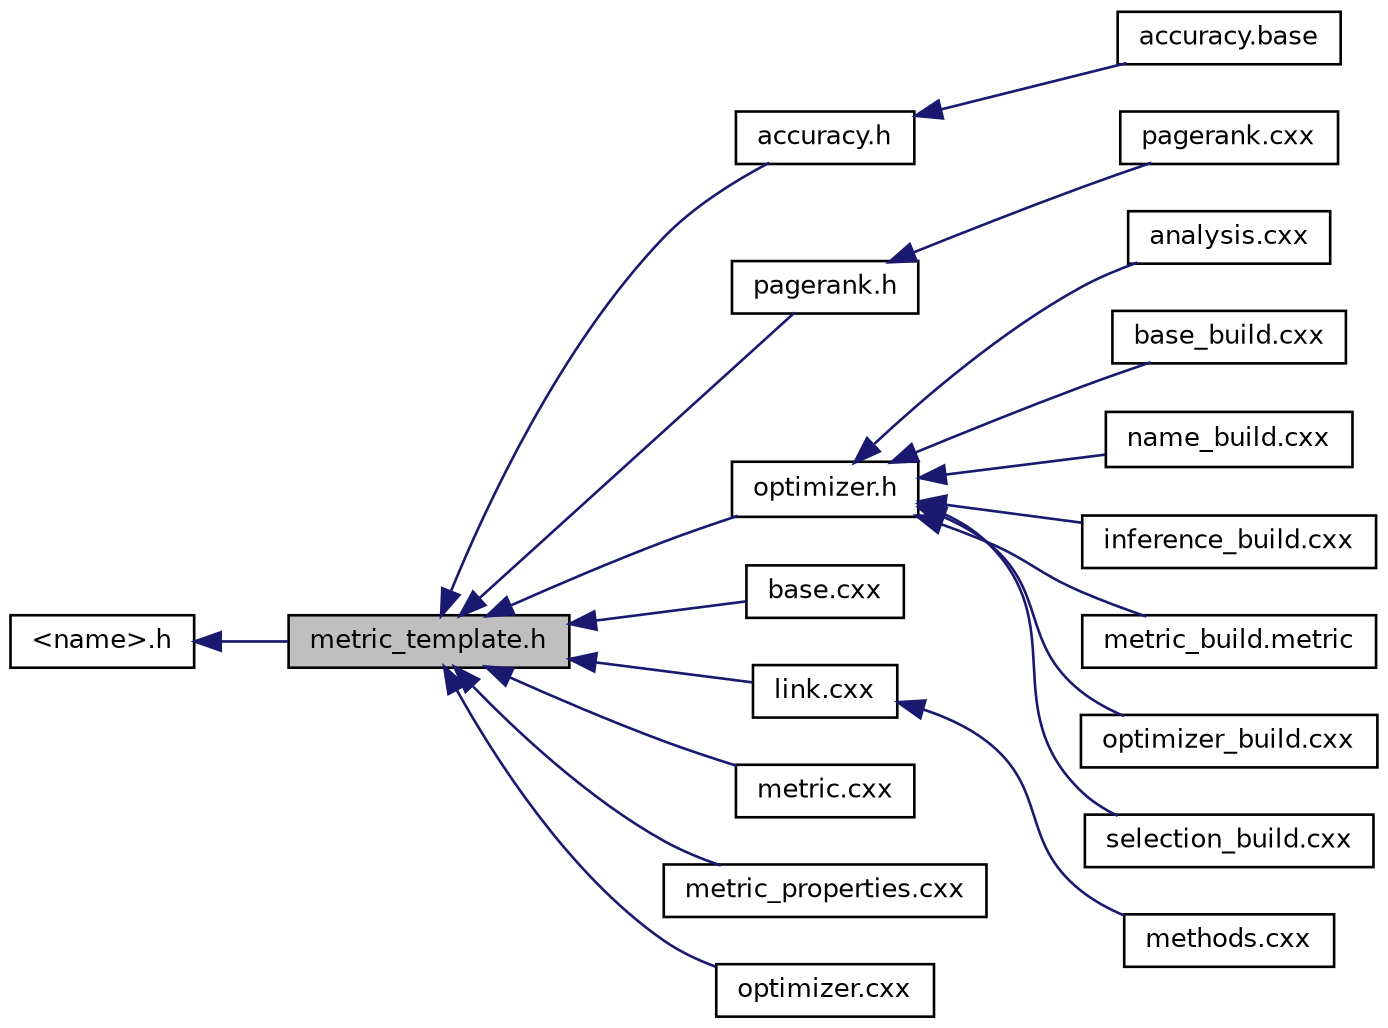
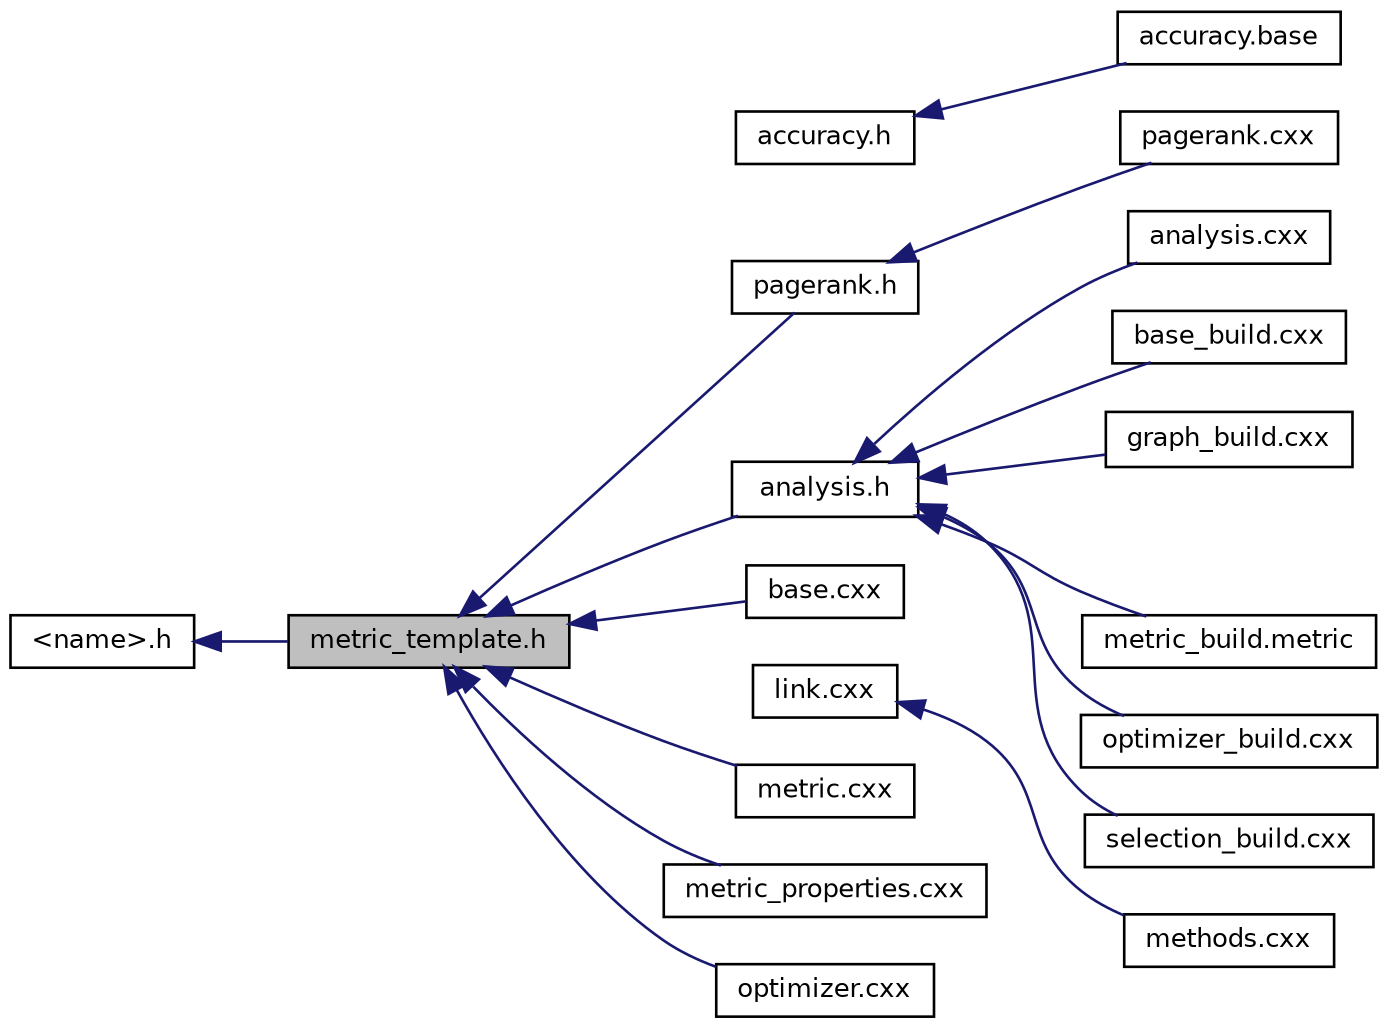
(576, 350) -> none
(1229, 439) -> (1229, 439)
(825, 489) -> (825, 489)
(1229, 542) -> none
(674, 672) -> none
